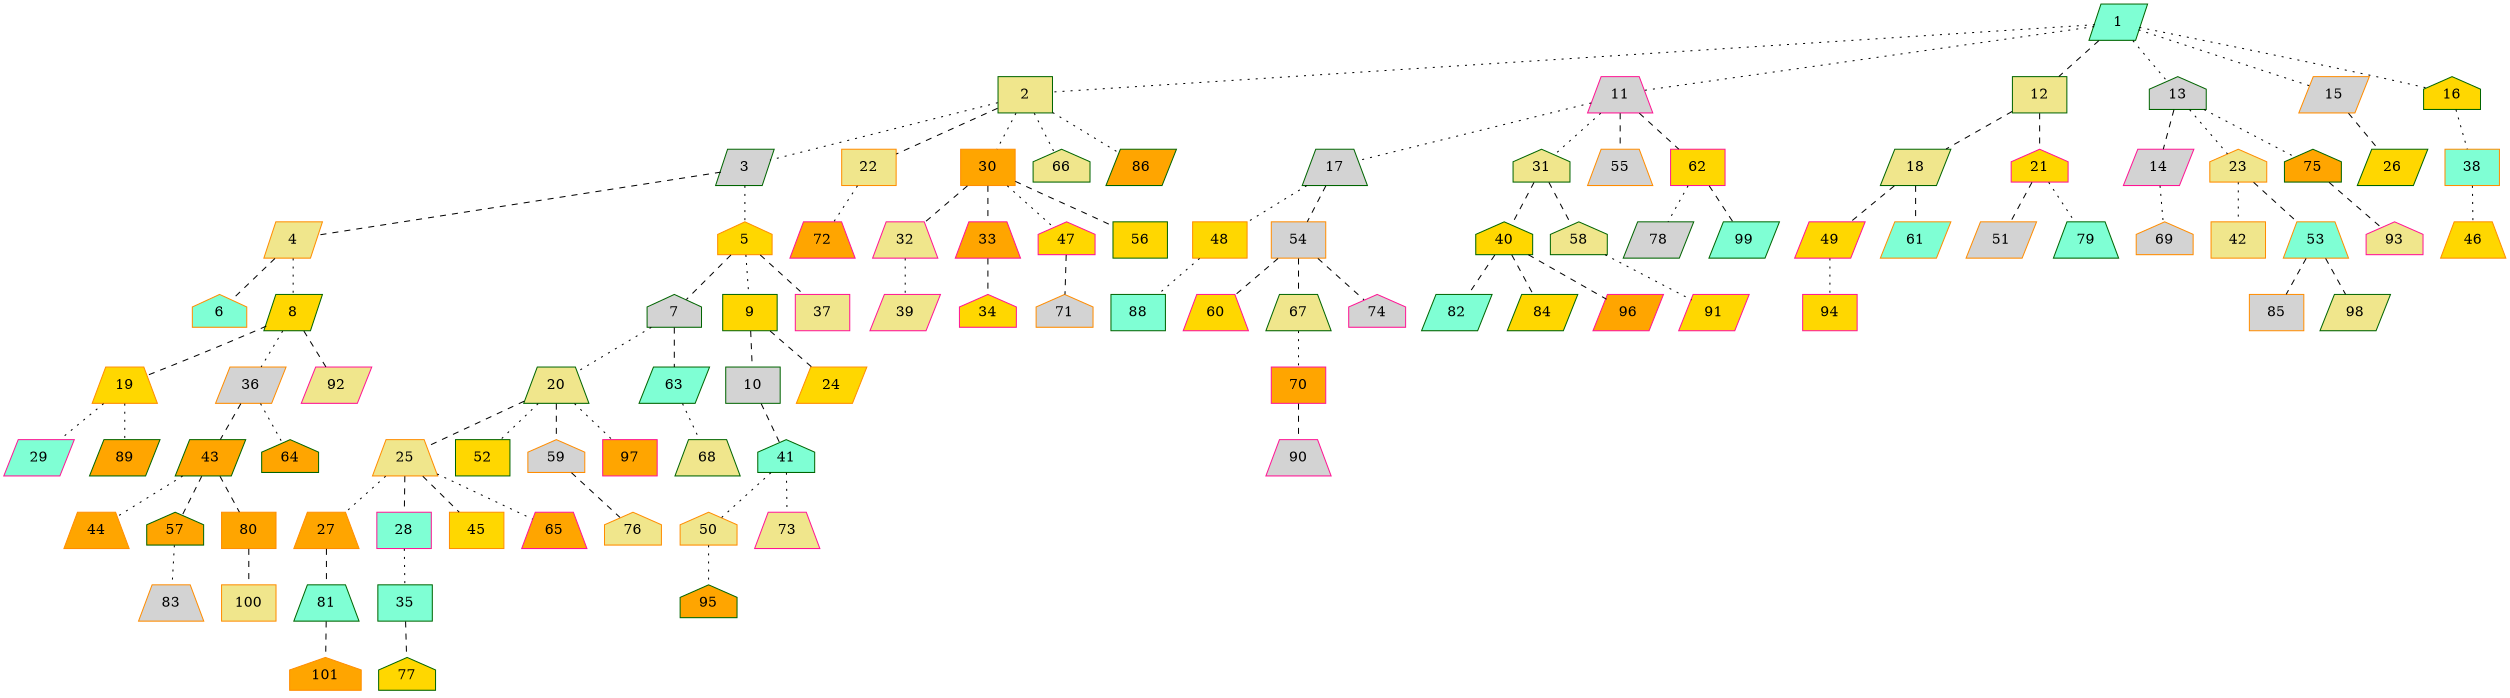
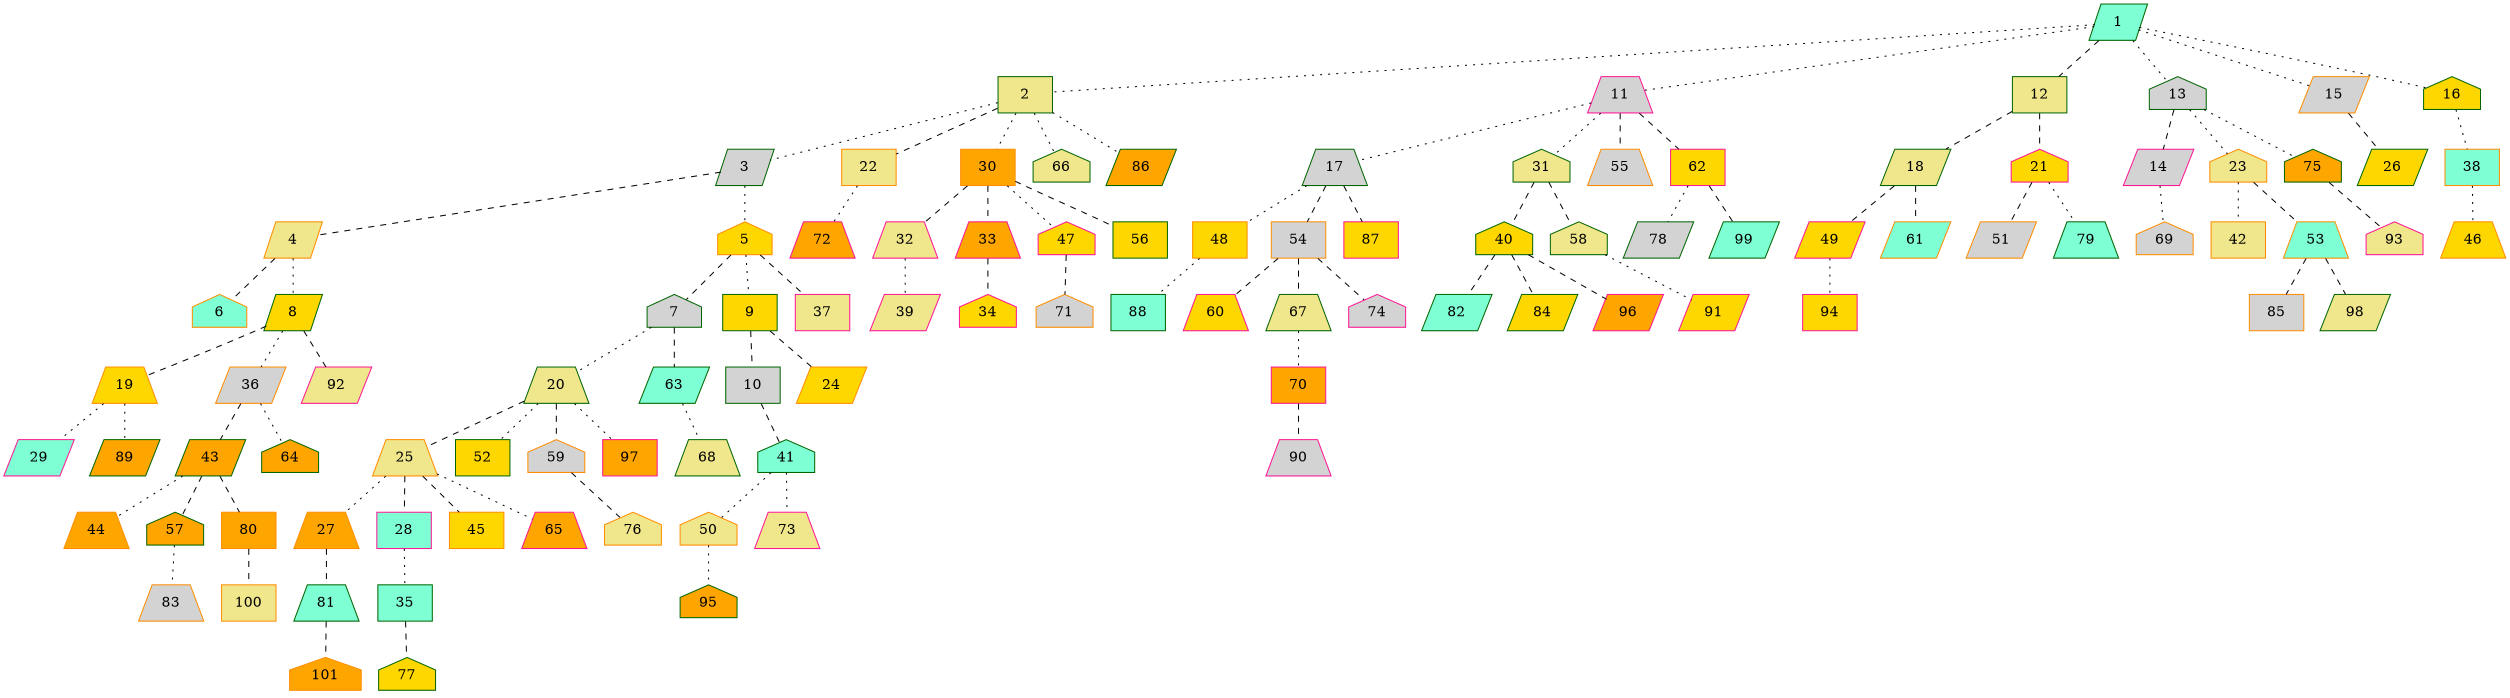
none -> (1371, 240)
